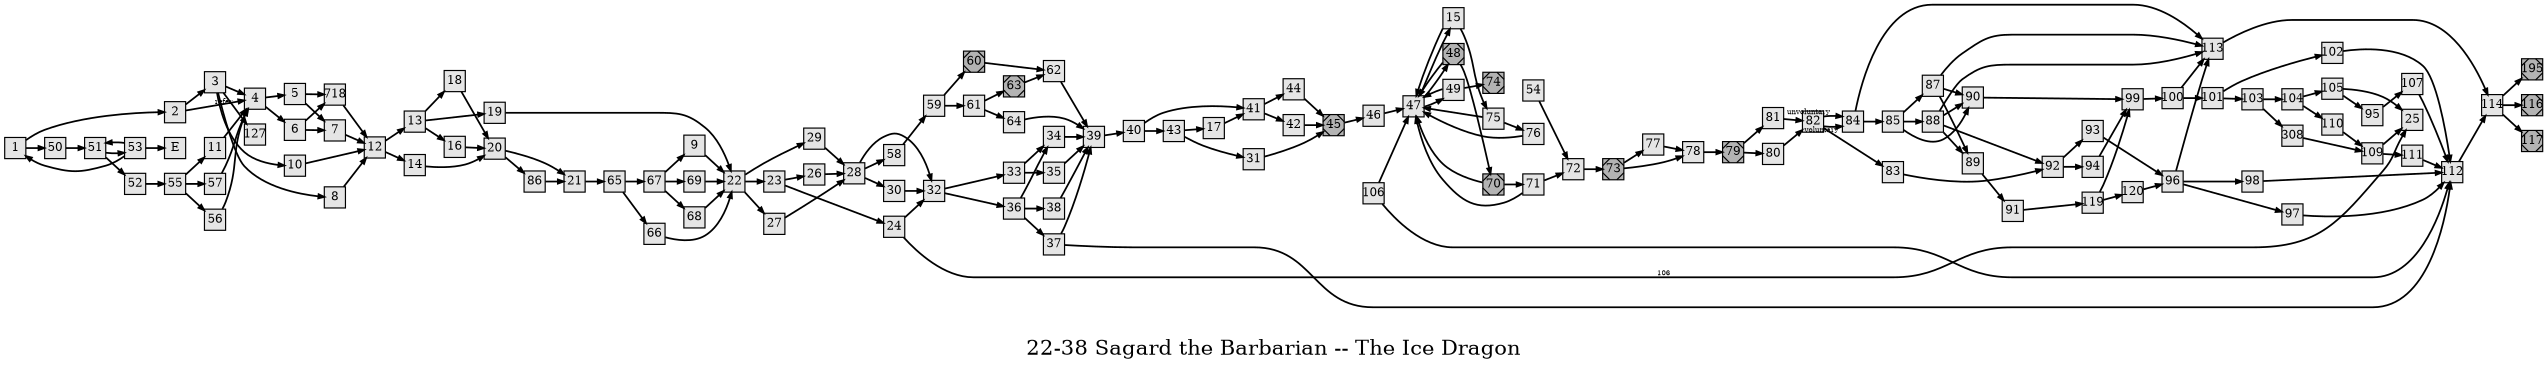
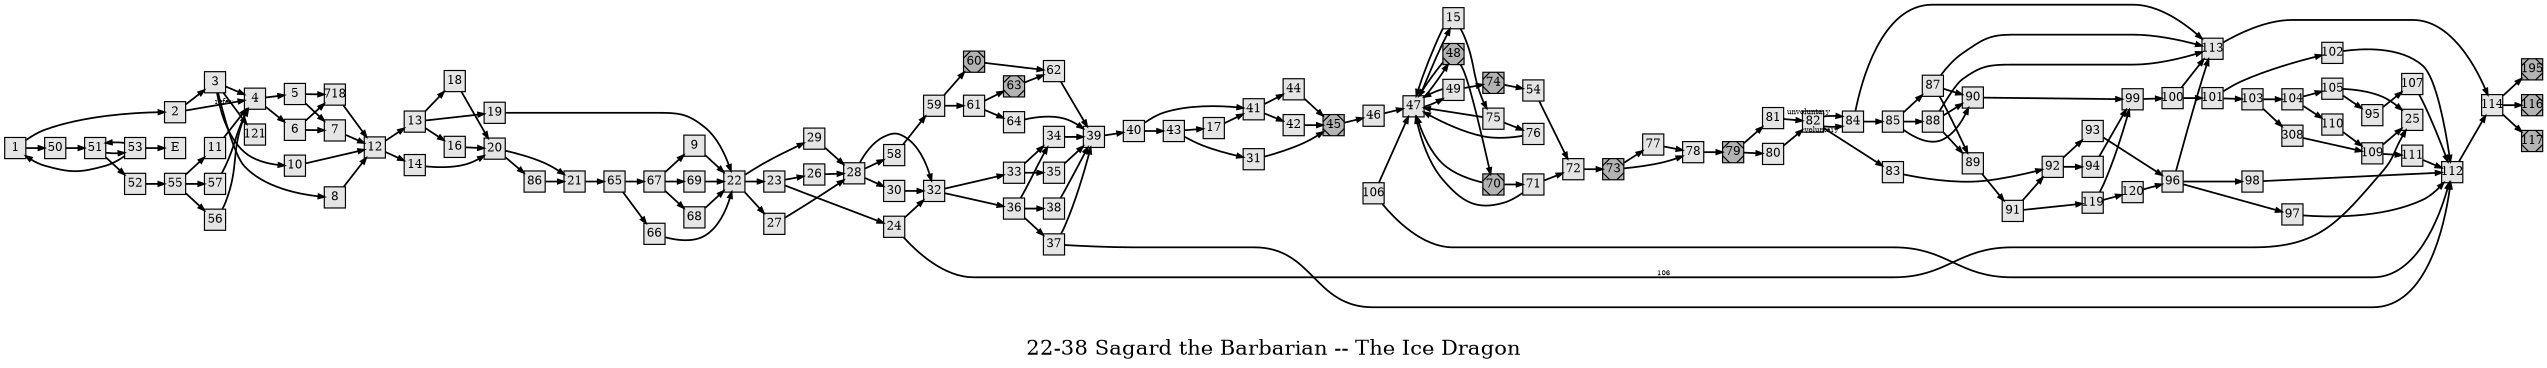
none -> (1510, 86)
(255, 135) -> (255, 135)
(1990, 143) -> (2031, 191)
